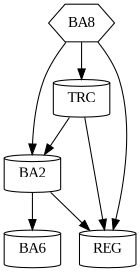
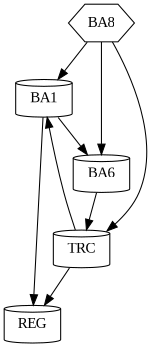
(126, 128) -> (101, 93)
(32, 174) -> (44, 98)
none -> (93, 206)
